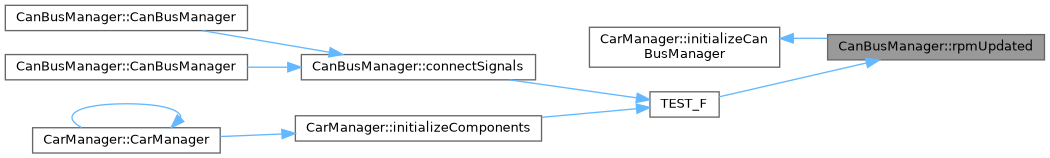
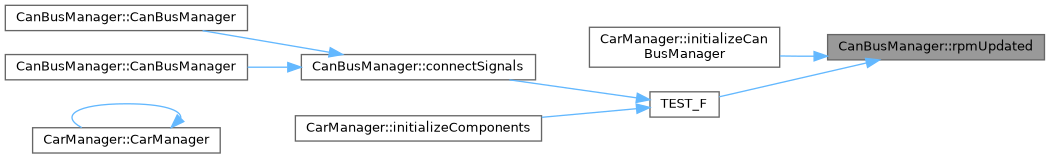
(810, 38) -> (797, 56)
(251, 135) -> none
